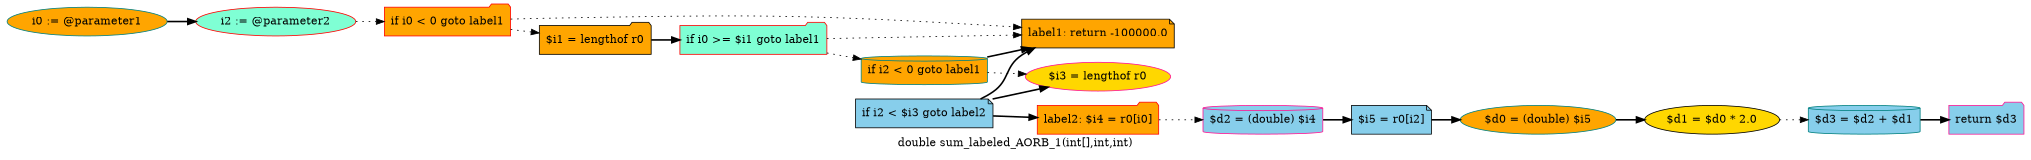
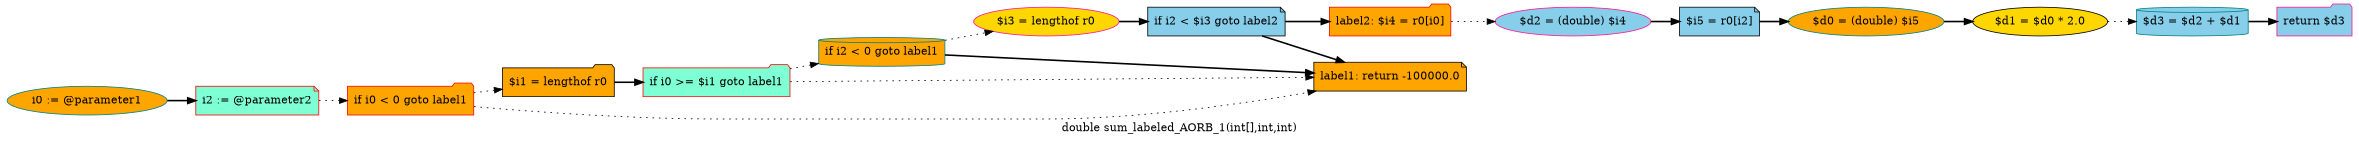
(276, 22) -> (257, 101)
(1016, 94) -> (1129, 22)
(1263, 120) -> (1573, 22)
